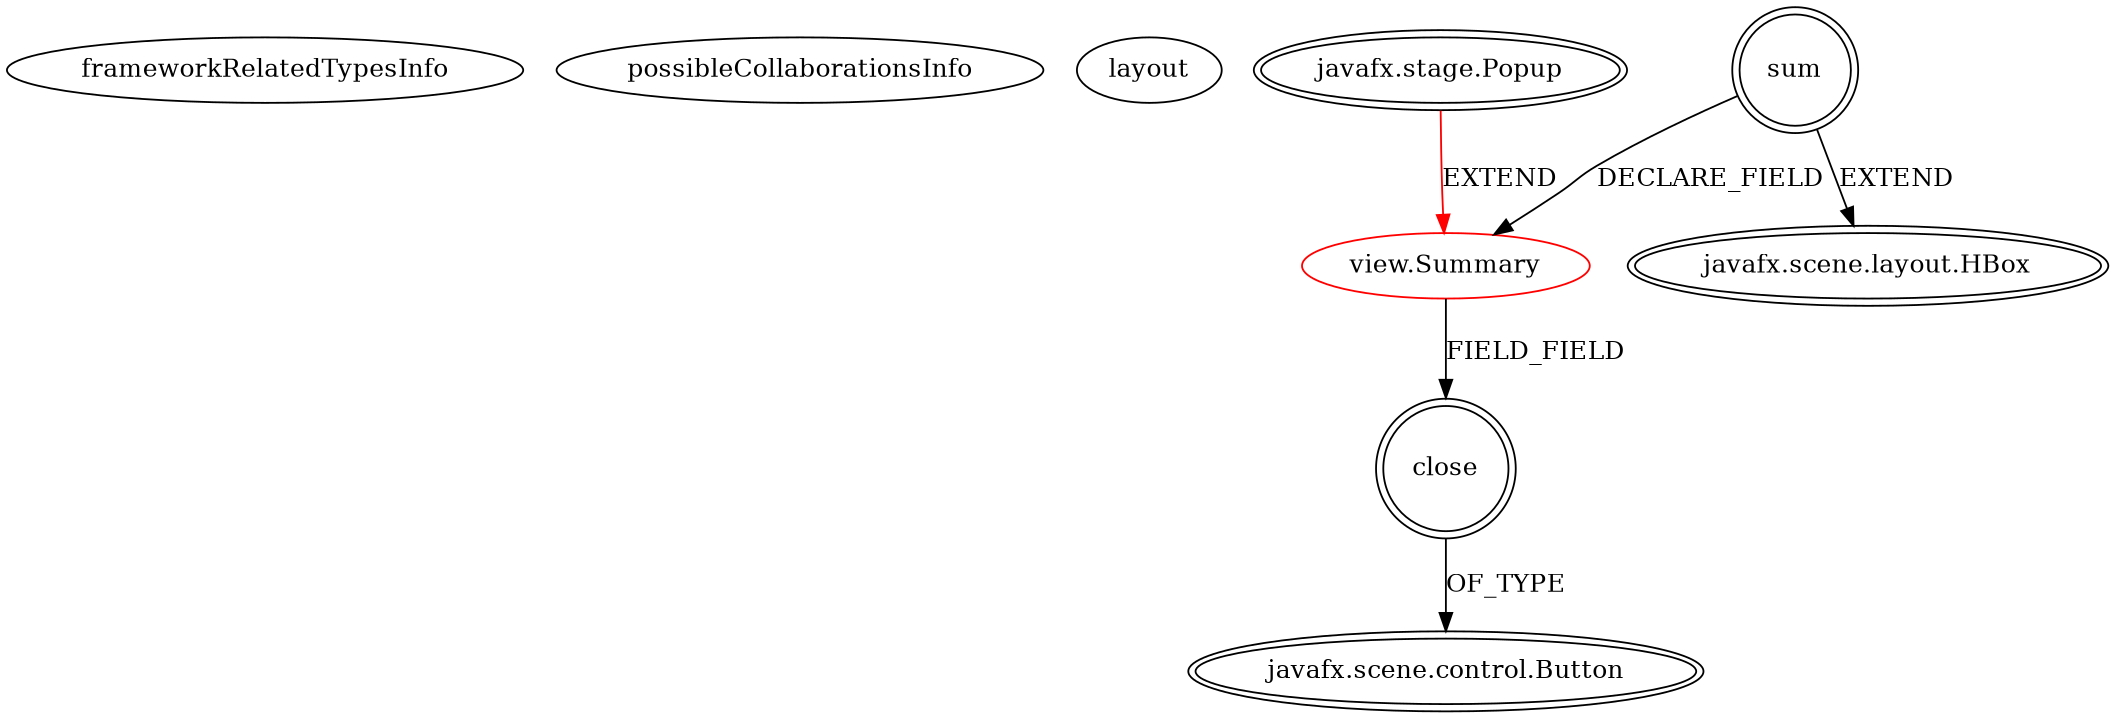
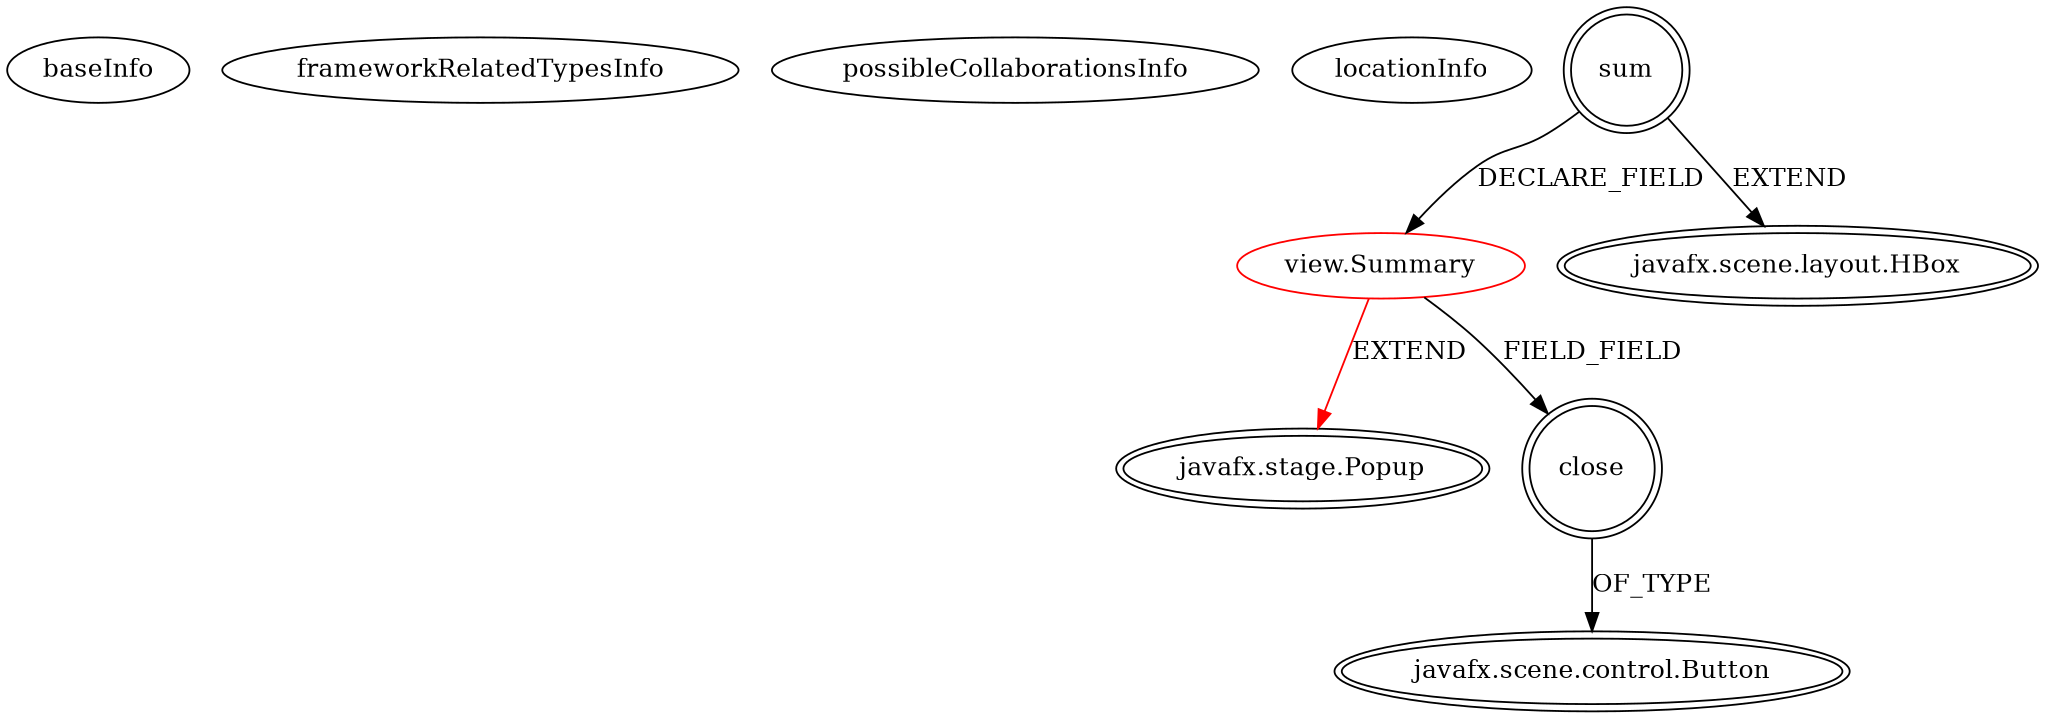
none -> (98, 70)
(1149, 70) -> (1412, 70)
(1441, 163) -> (1347, 355)
